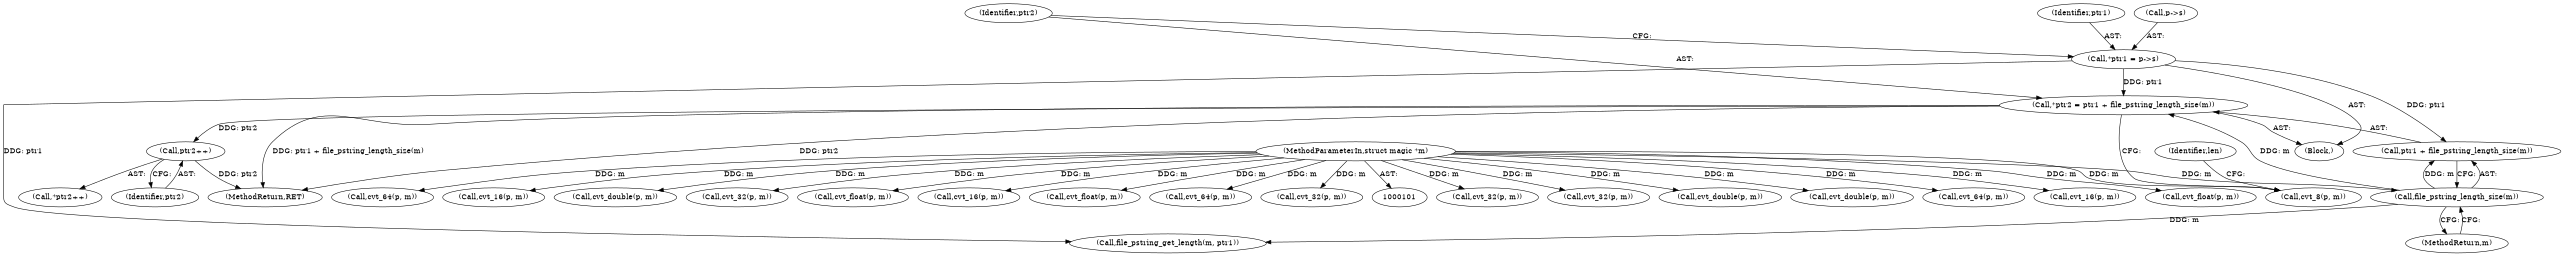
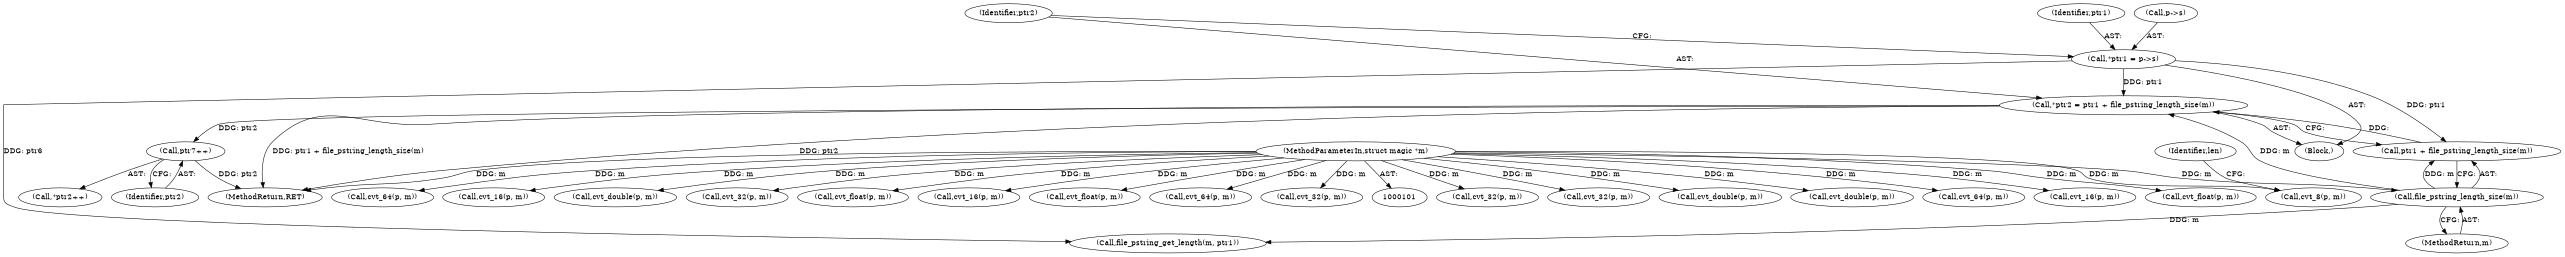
(2380, 128) -> (2380, 128)
(23, 151) -> (23, 151)
(186, 151) -> (186, 151)
none -> (782, 155)
(2149, 182) -> (2296, 125)
(2472, 220) -> (2472, 220)
